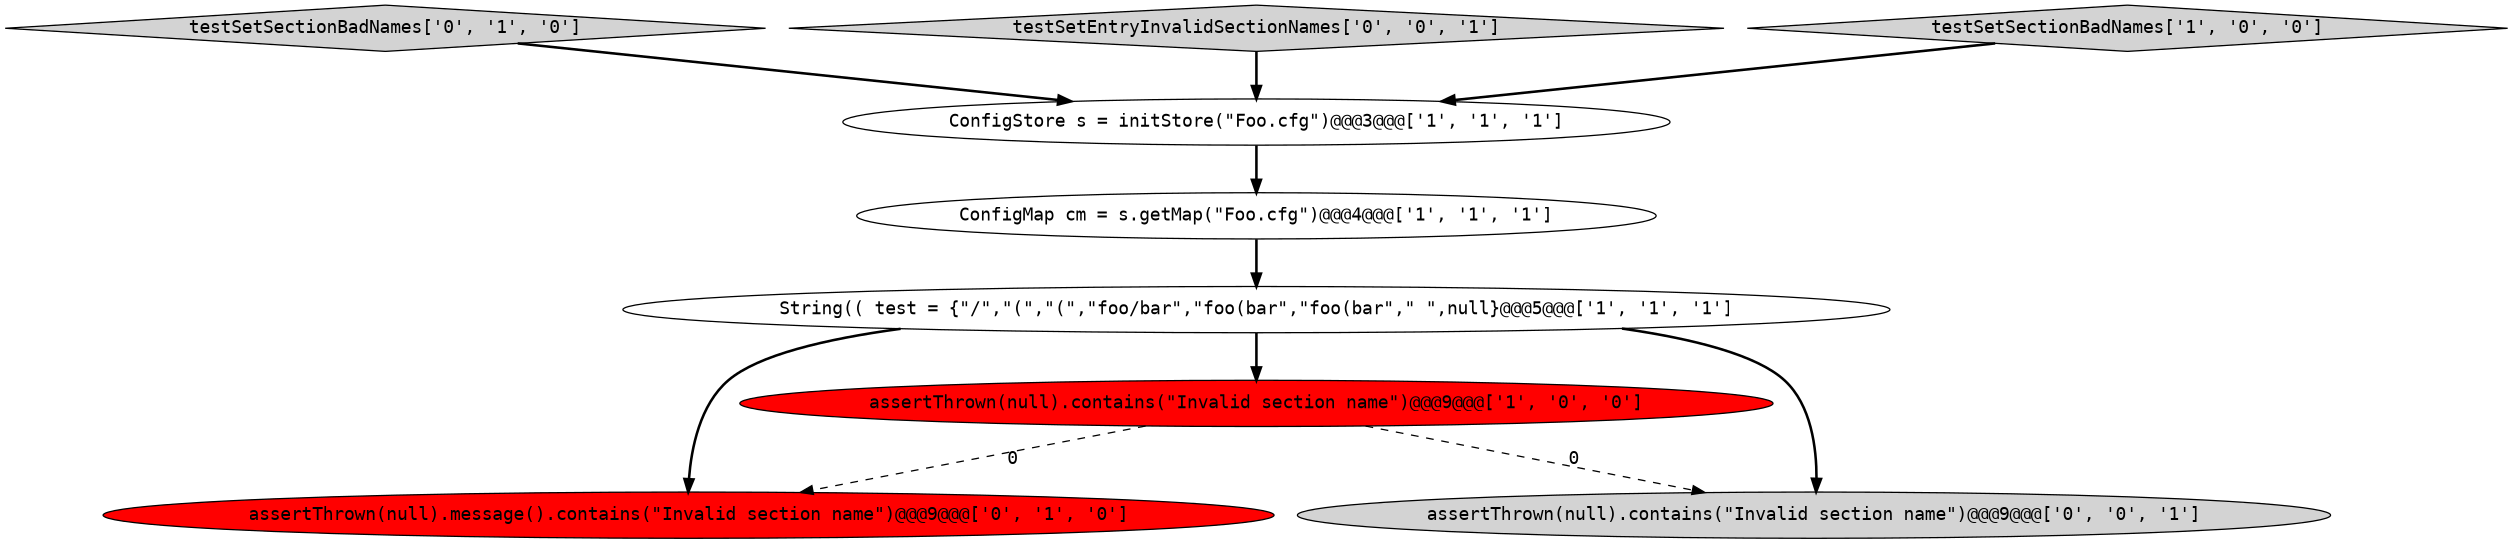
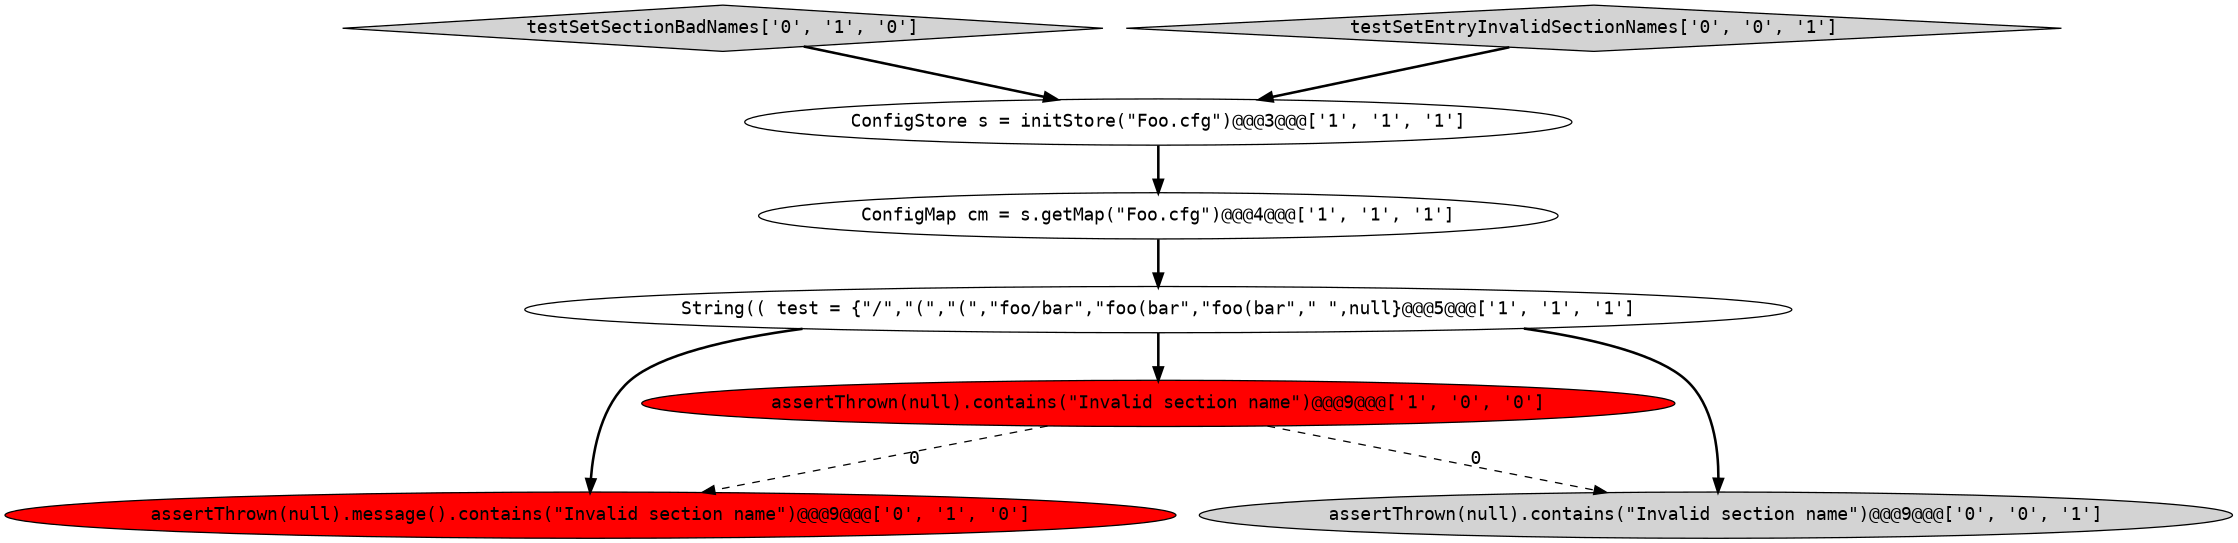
(2128, 28) -> none
